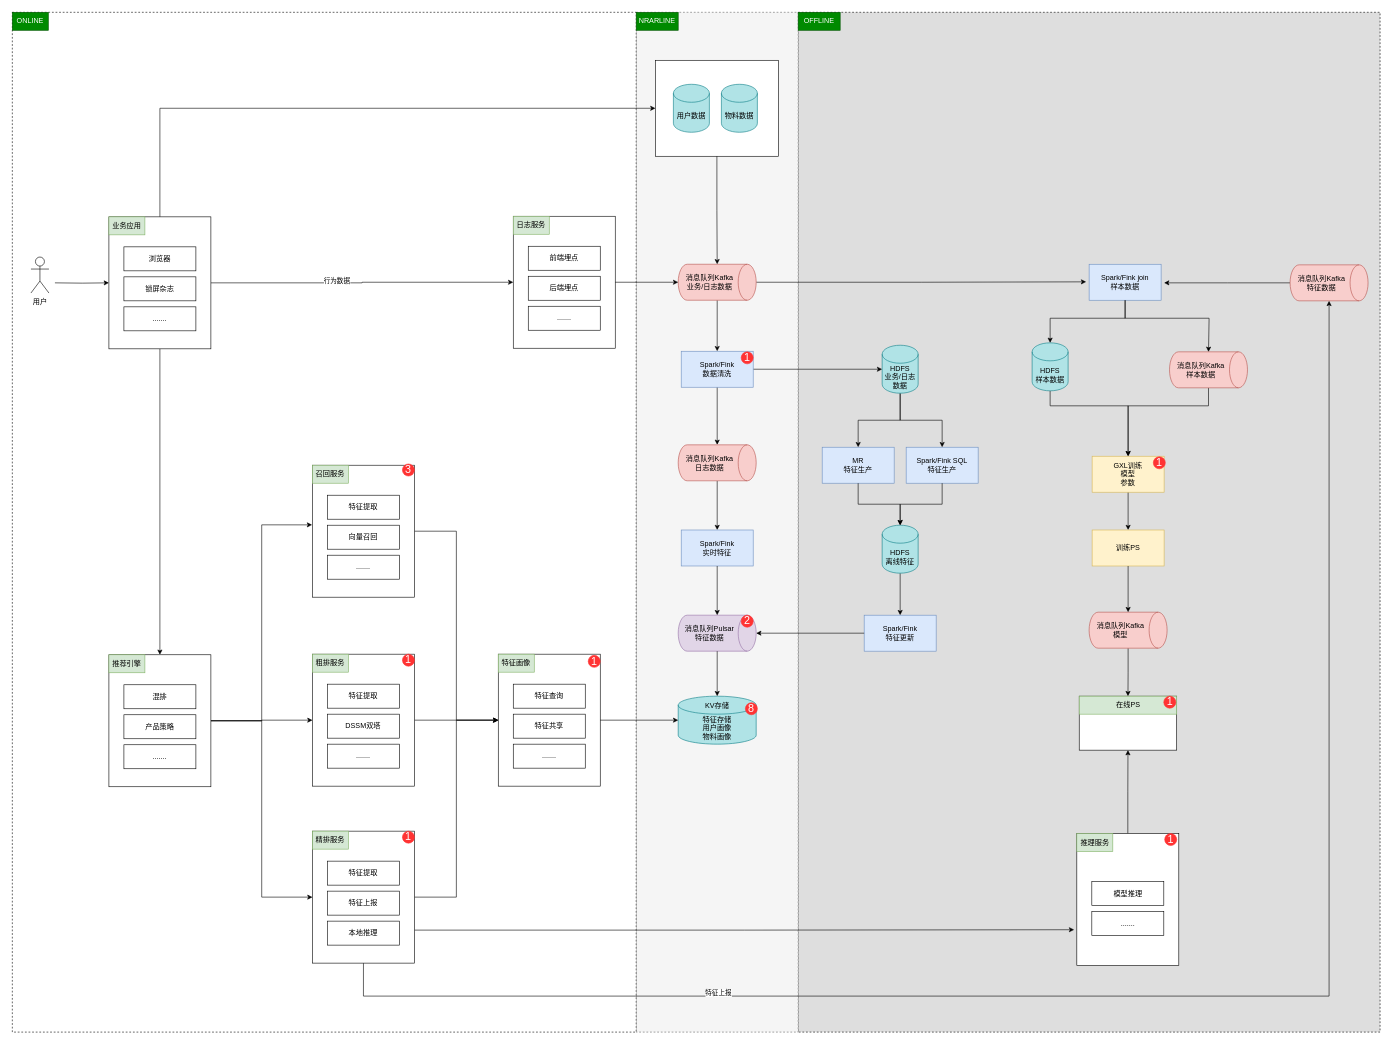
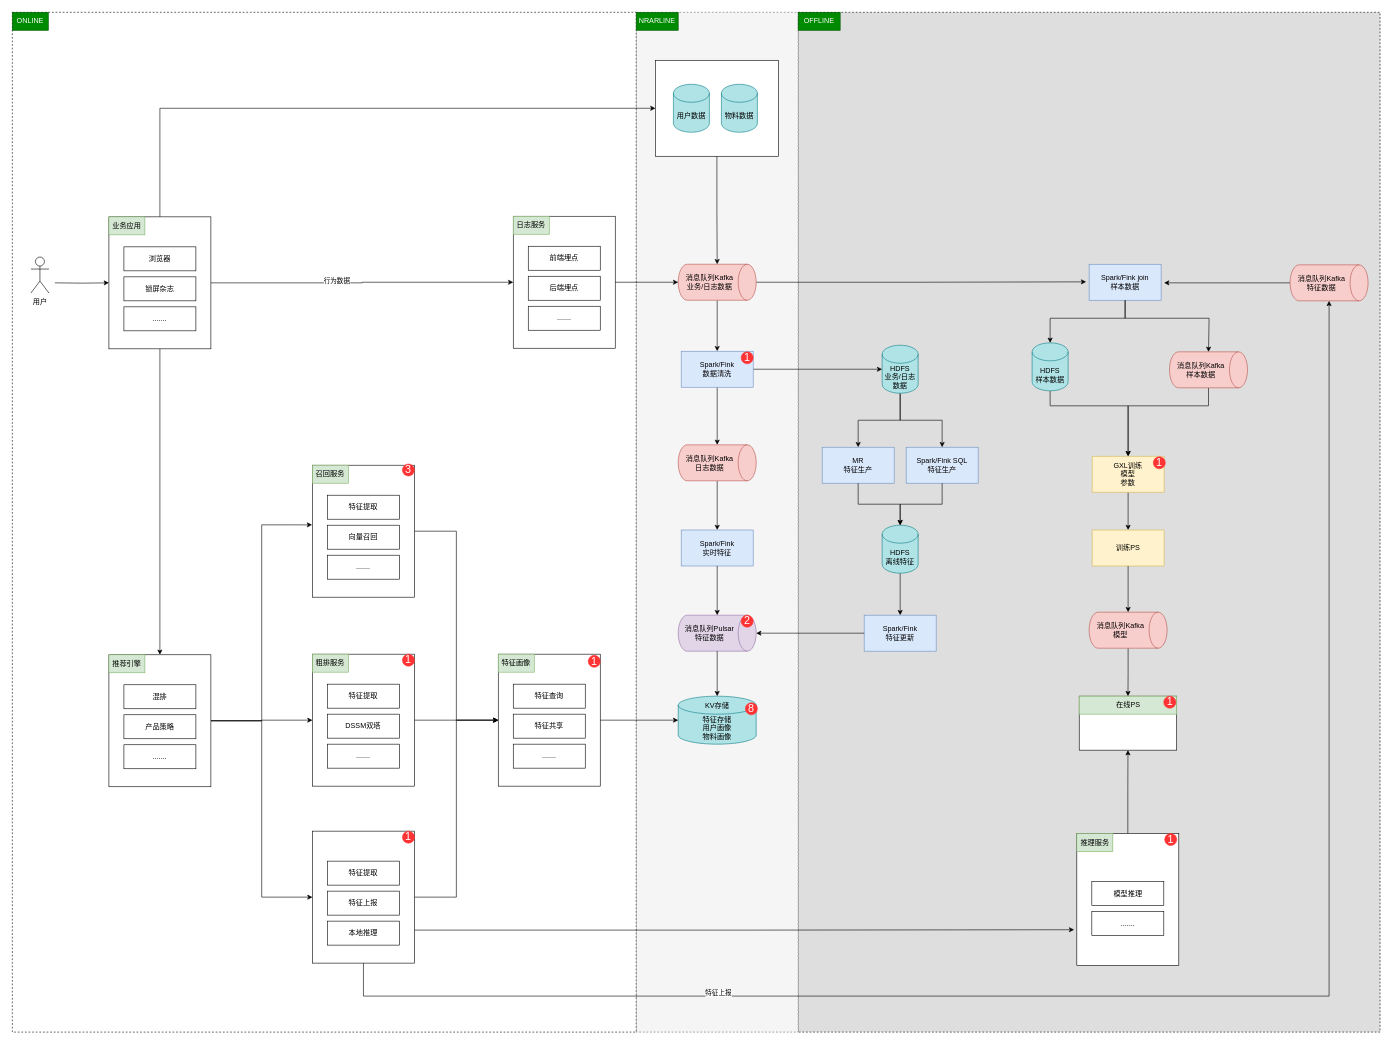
(330, 840) -> none
